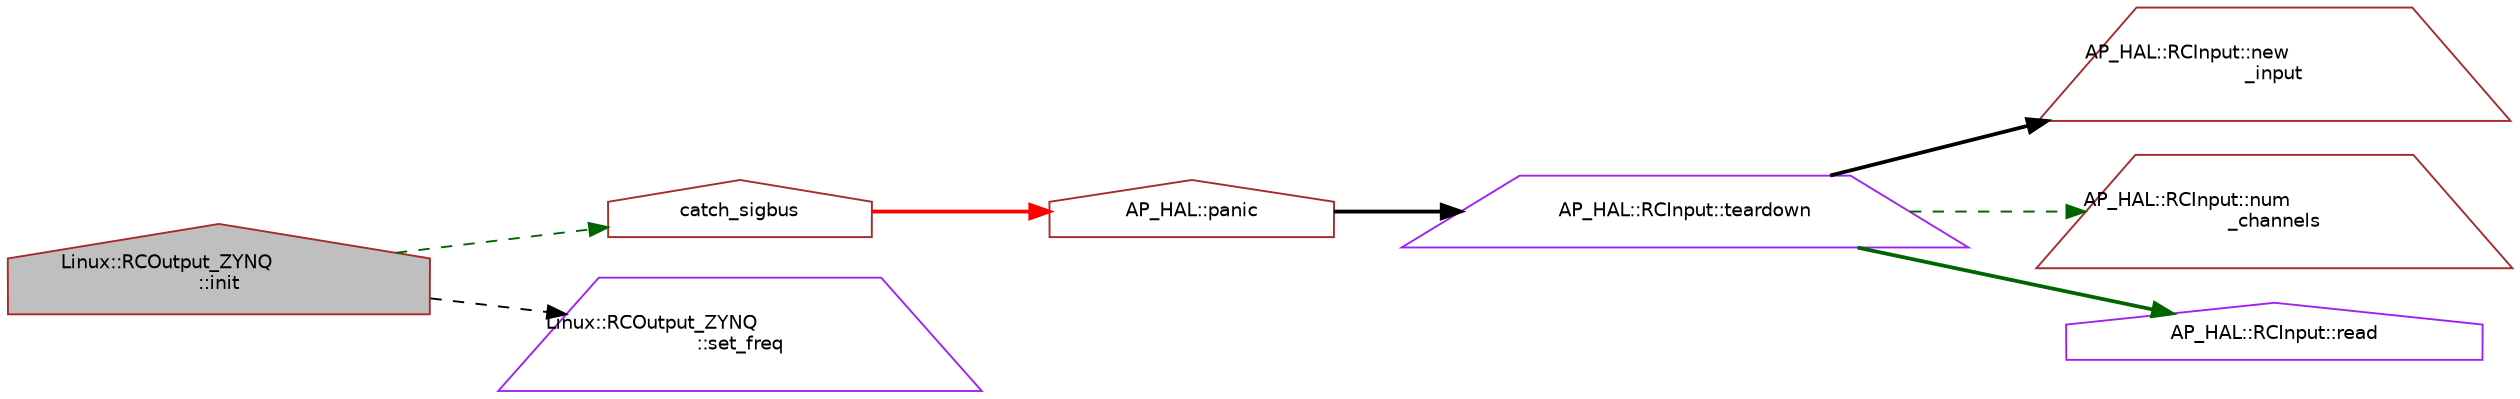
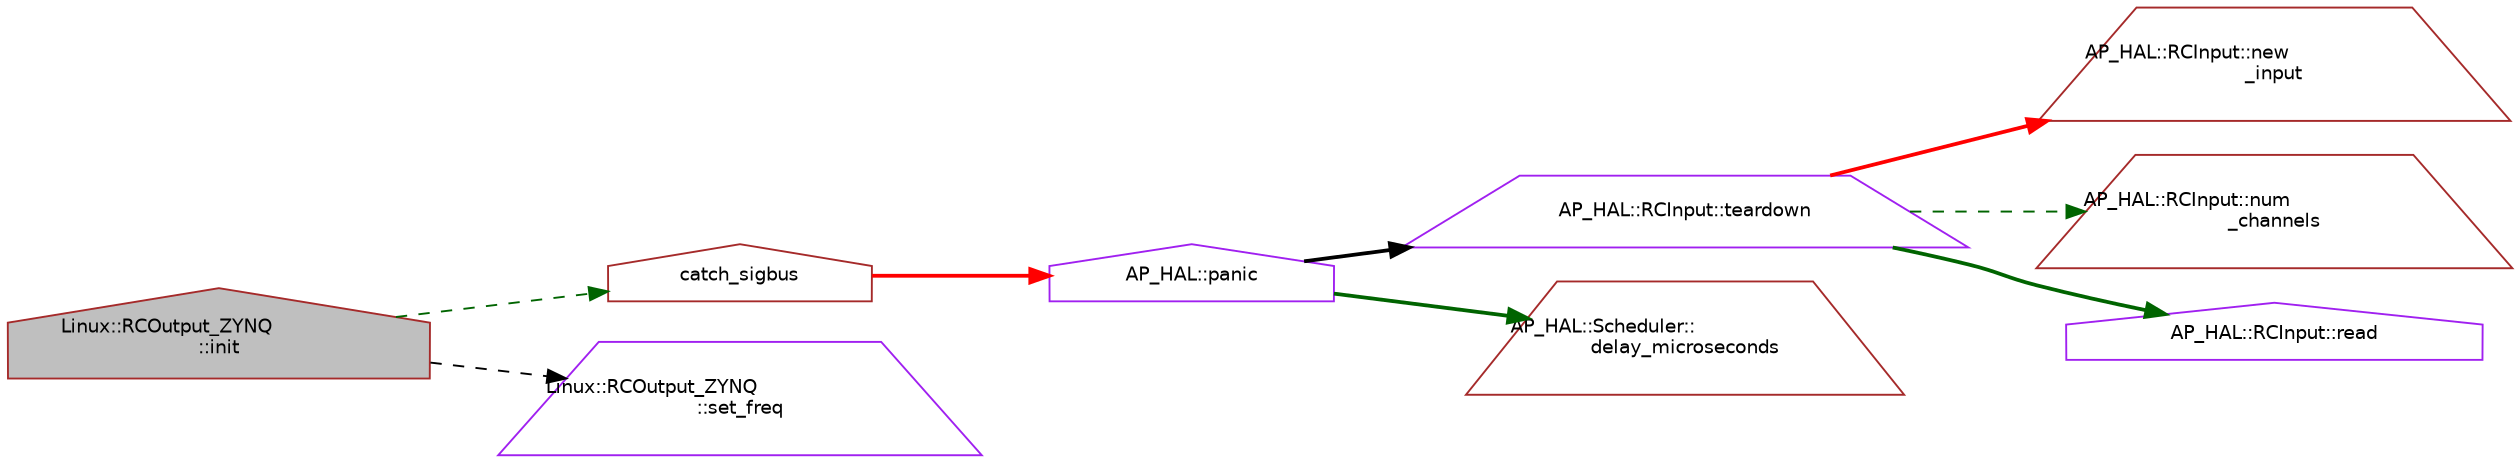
(1929, 151) -> (1929, 151)
(1192, 212) -> (1192, 276)
none -> (1685, 338)
